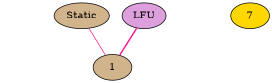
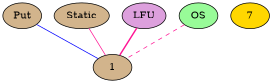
none -> (22, 16)
none -> (199, 16)
